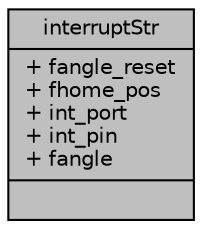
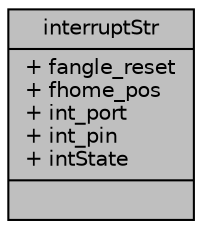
(70, 159) -> (77, 159)
